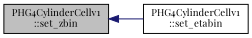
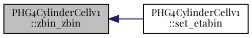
(56, 19) -> (56, 19)
